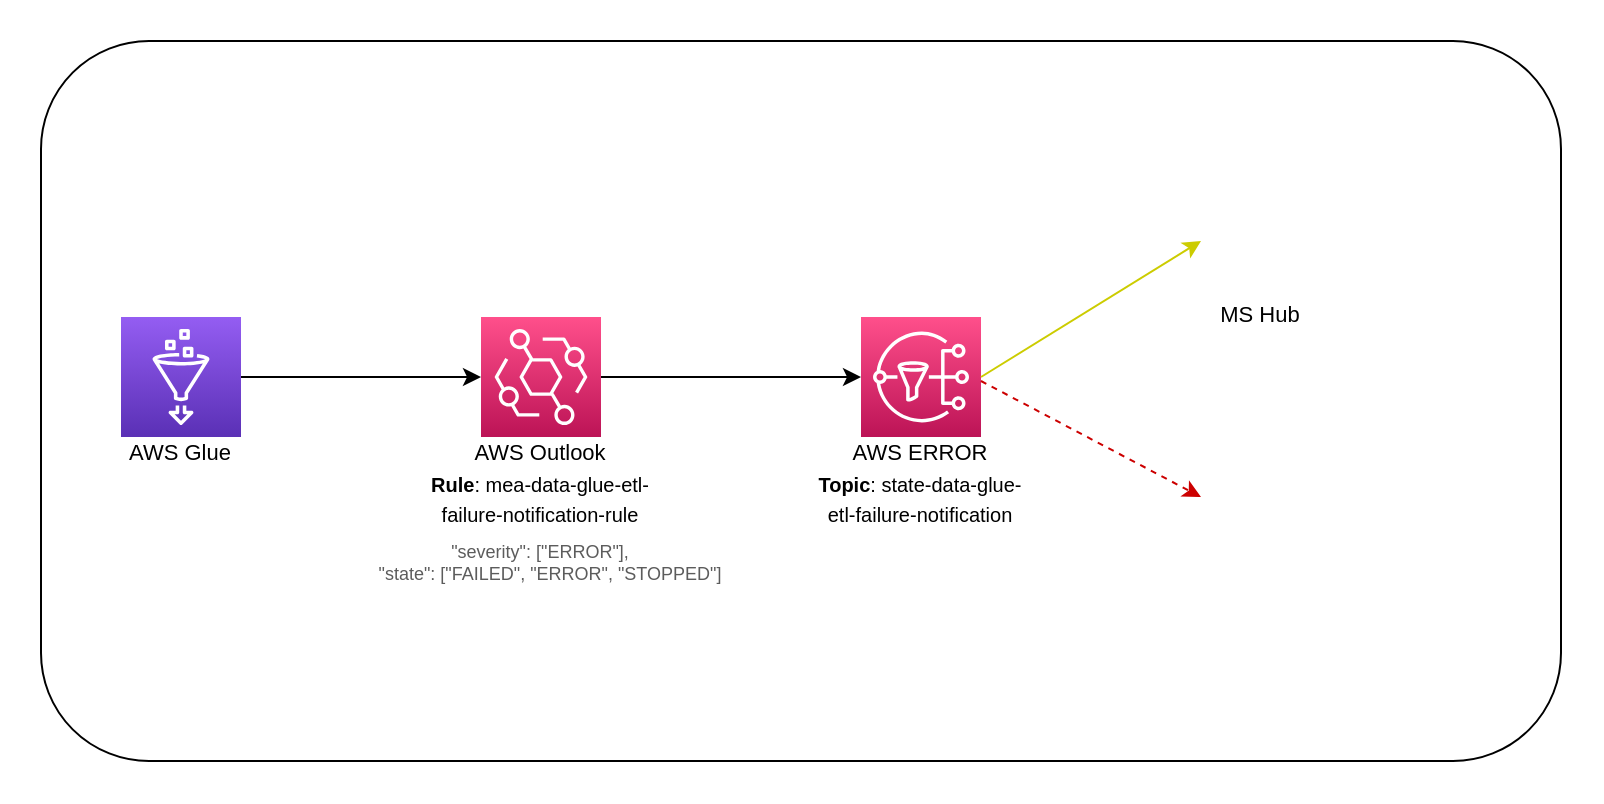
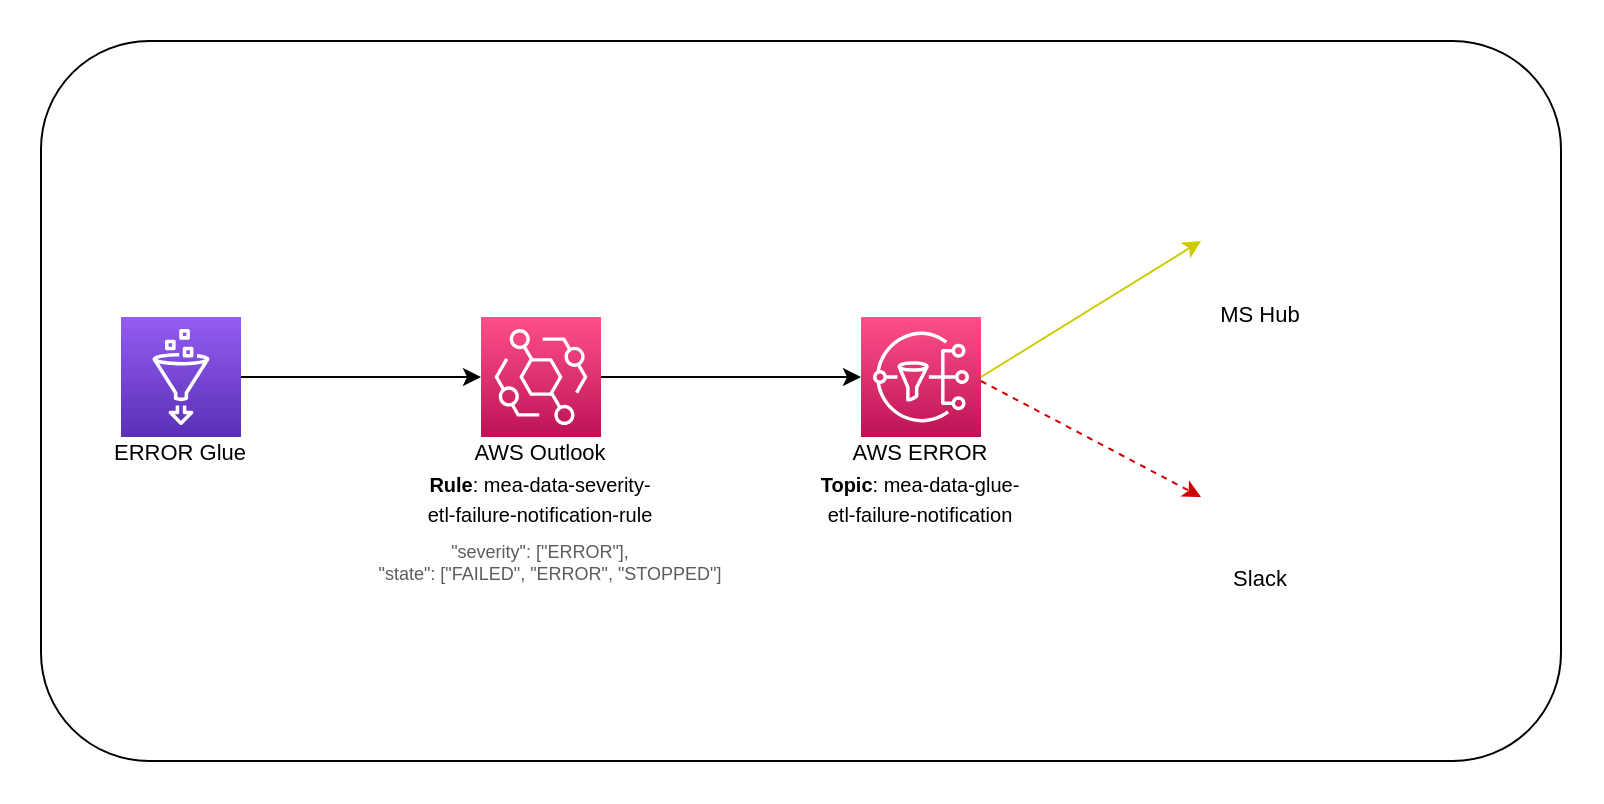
(181, 453) -> (181, 453)
(541, 499) -> (541, 499)
(921, 499) -> (921, 499)
none -> (1261, 579)
